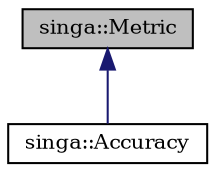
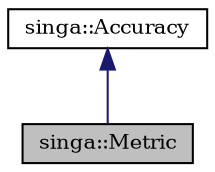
(108, 97) -> (108, 97)
